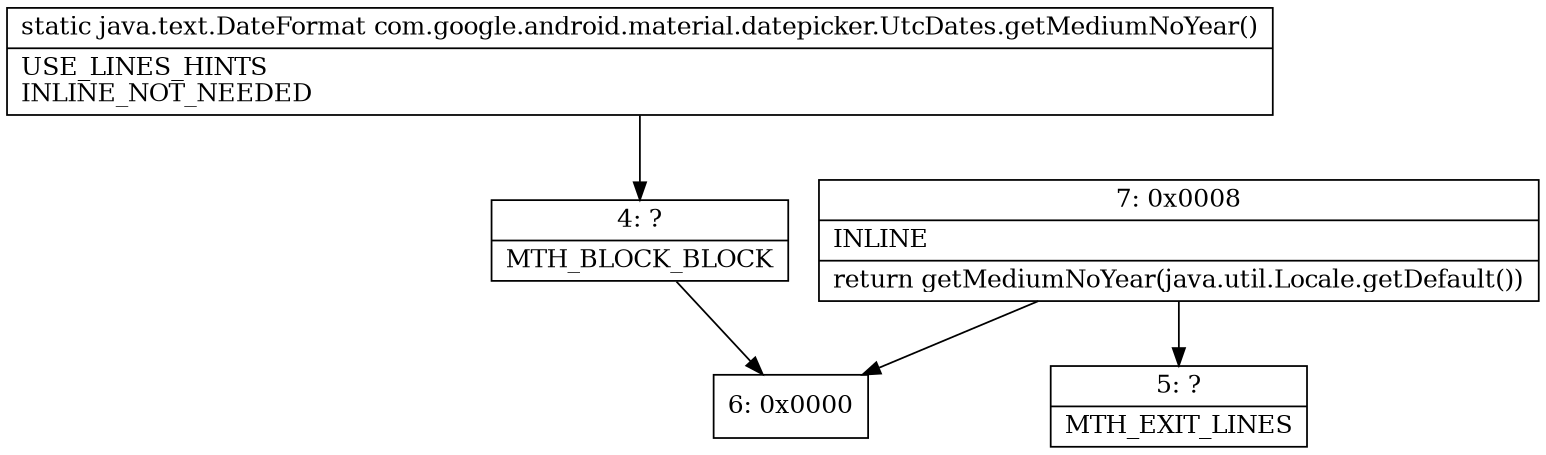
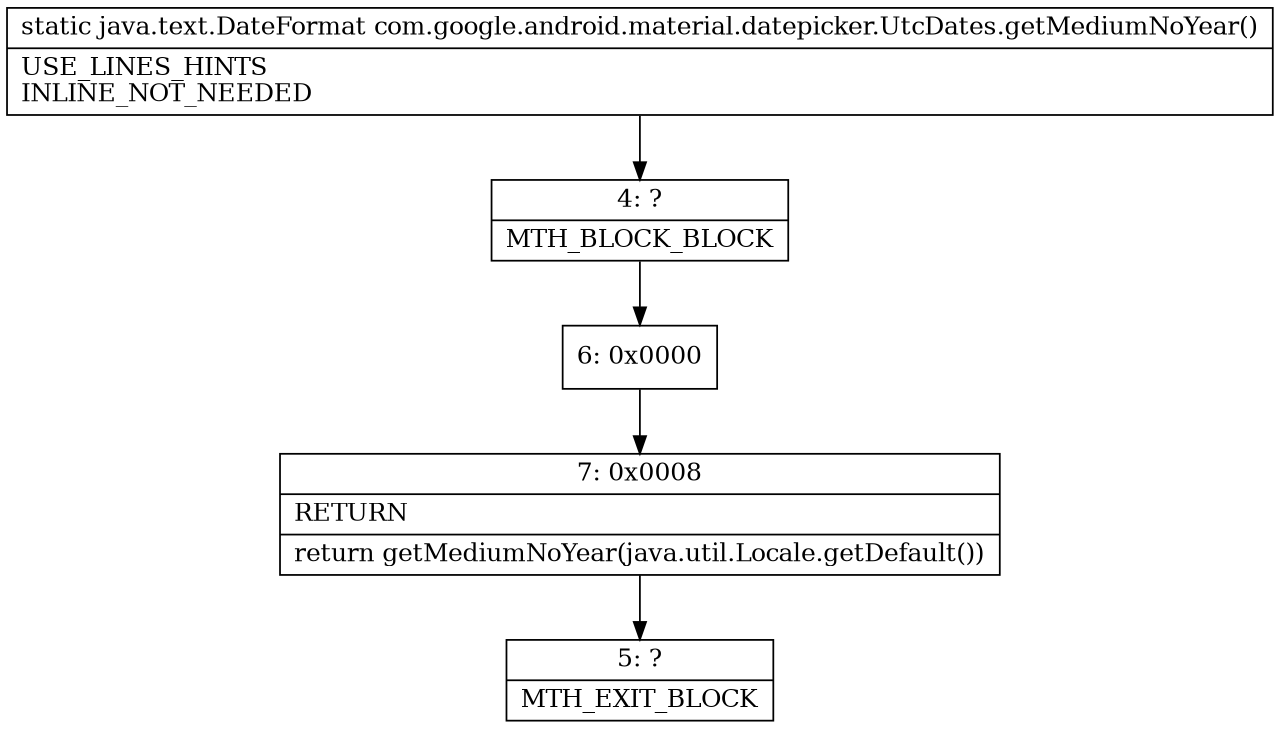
(881, 240) -> (351, 514)
(959, 334) -> (640, 413)
(1179, 426) -> (640, 700)
